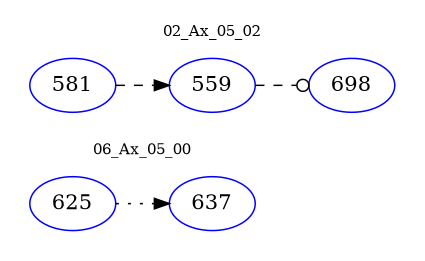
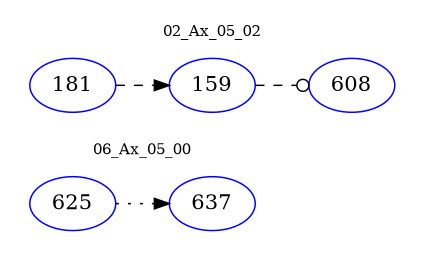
(73, 85) -> (73, 85)
(212, 85) -> (212, 85)
(352, 85) -> (352, 85)
